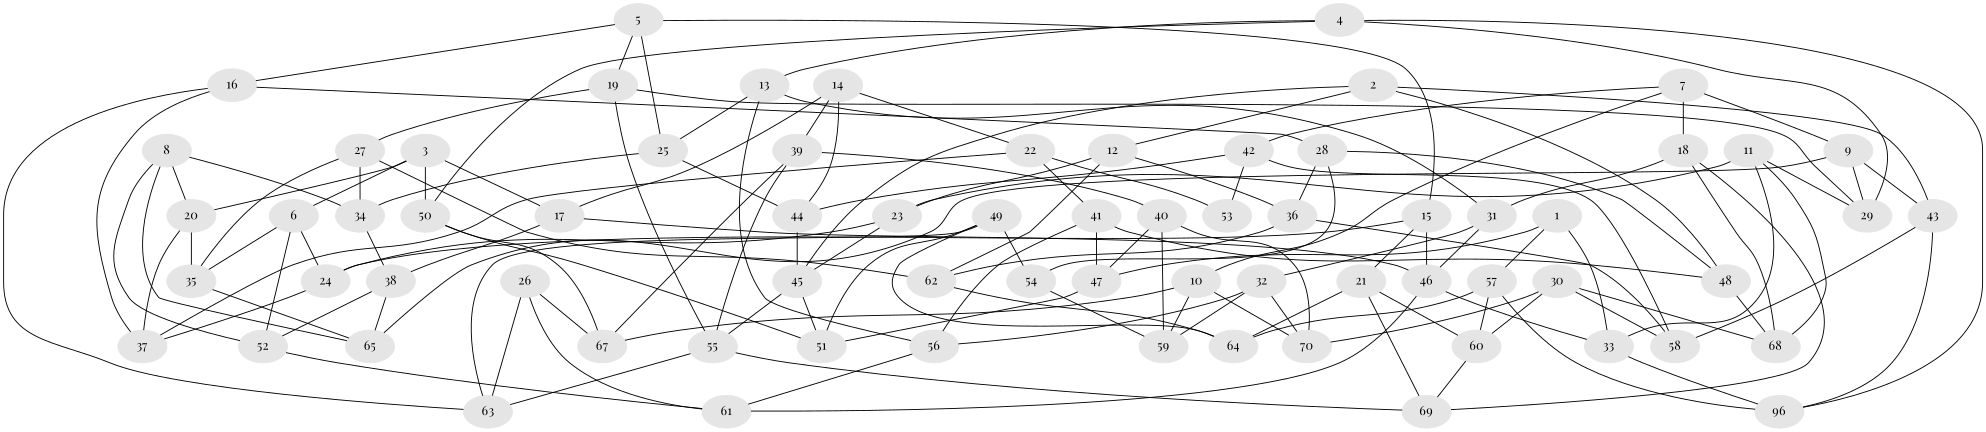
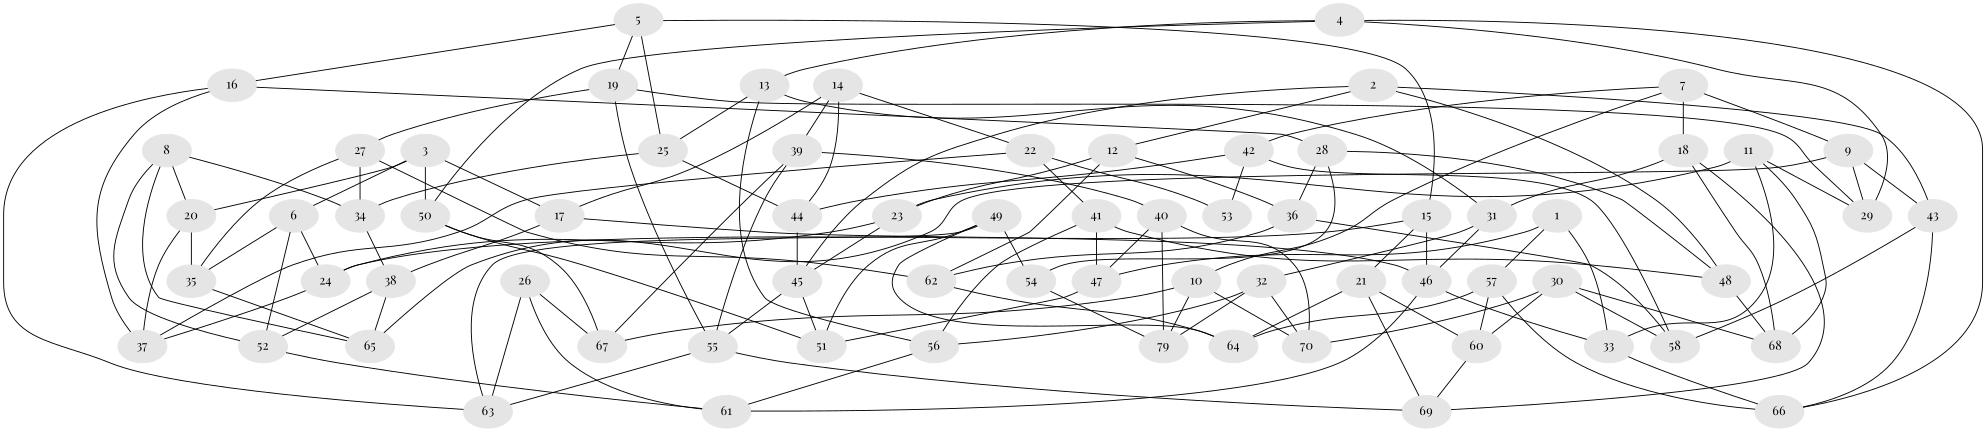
(1164, 346) -> (1164, 346)
(1779, 412) -> (1779, 412)
